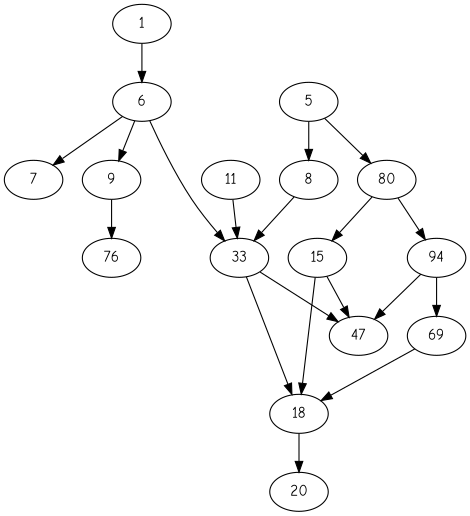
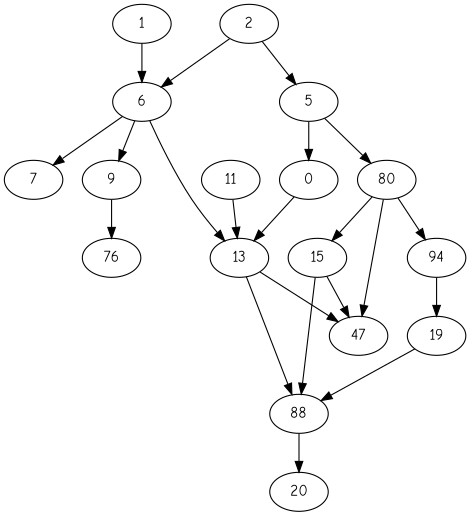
none -> (249, 24)
(309, 180) -> (309, 180)
(239, 258) -> (239, 258)
(402, 293) -> (374, 252)
(437, 336) -> (437, 336)
(299, 414) -> (299, 414)
